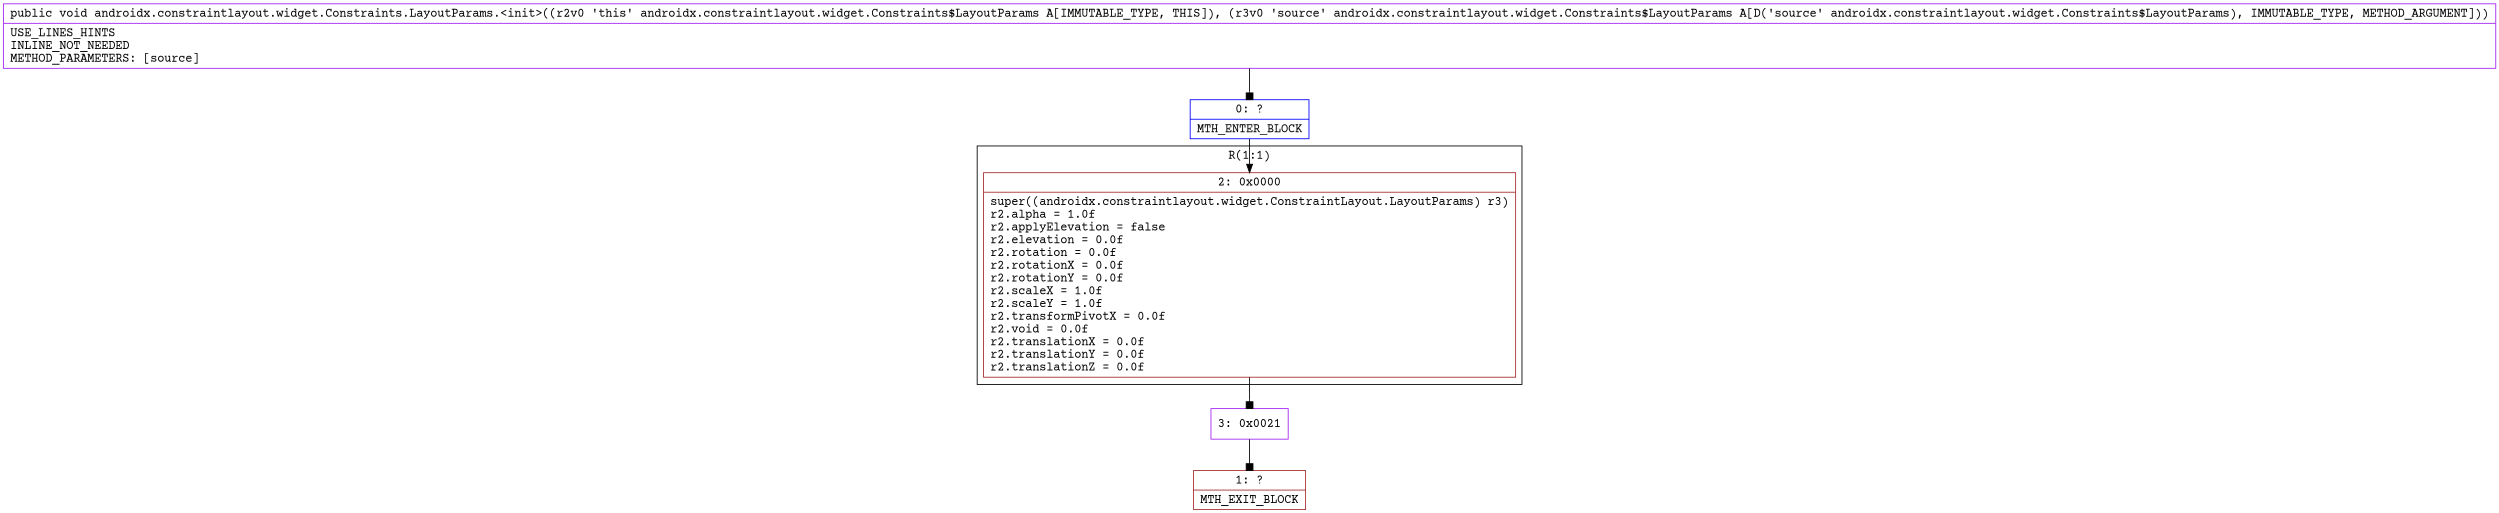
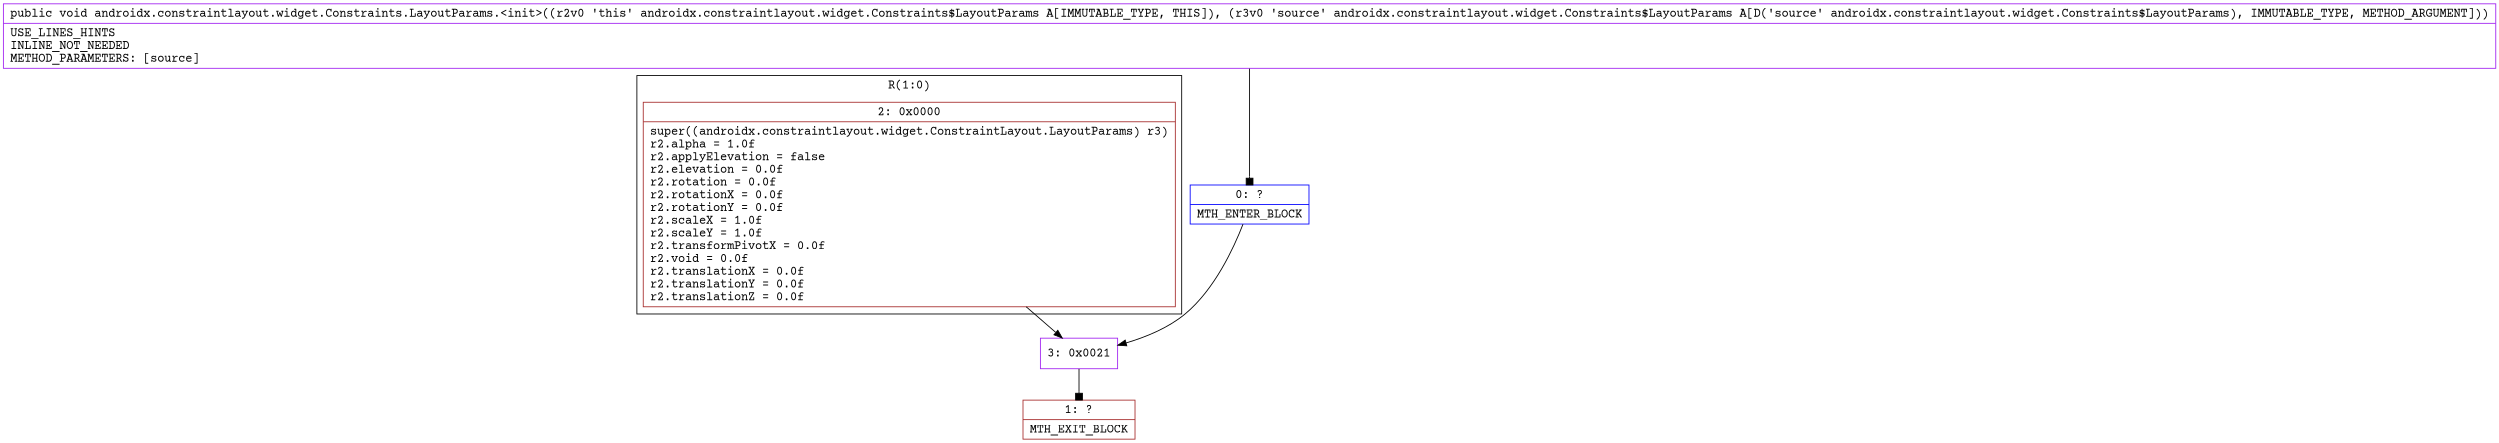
(1250, 152) -> (1200, 299)
(1250, 156) -> (909, 85)
(1250, 390) -> (1041, 320)
